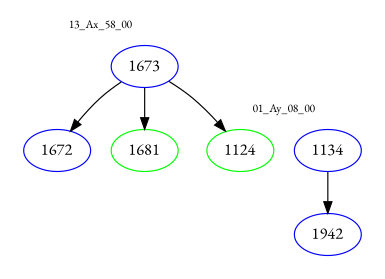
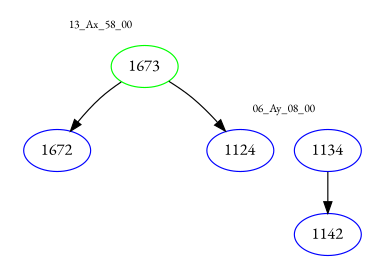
(145, 66) -> (145, 66)
(284, 109) -> (284, 109)
(145, 150) -> none
(240, 150) -> (240, 150)
(328, 235) -> (328, 235)
